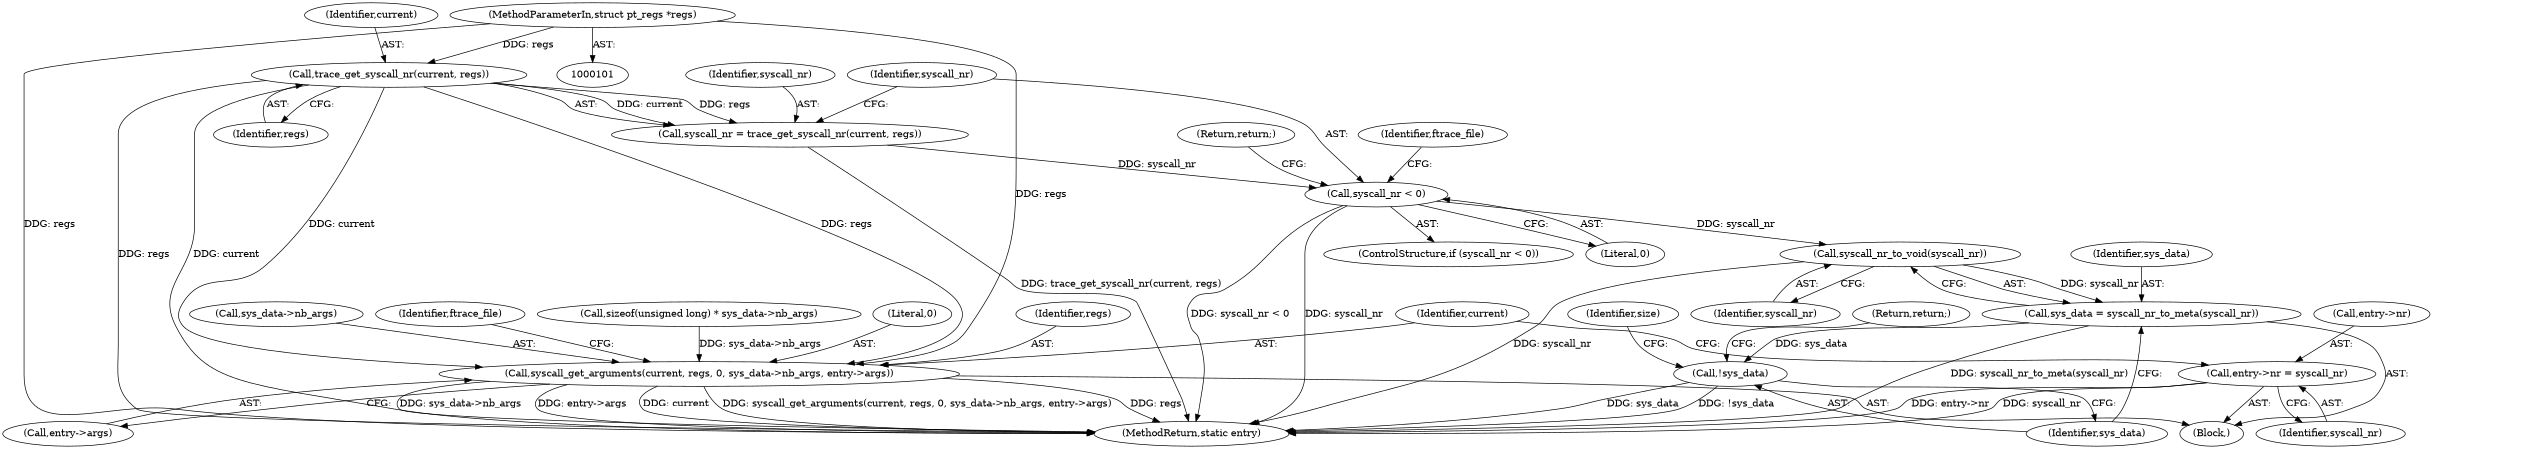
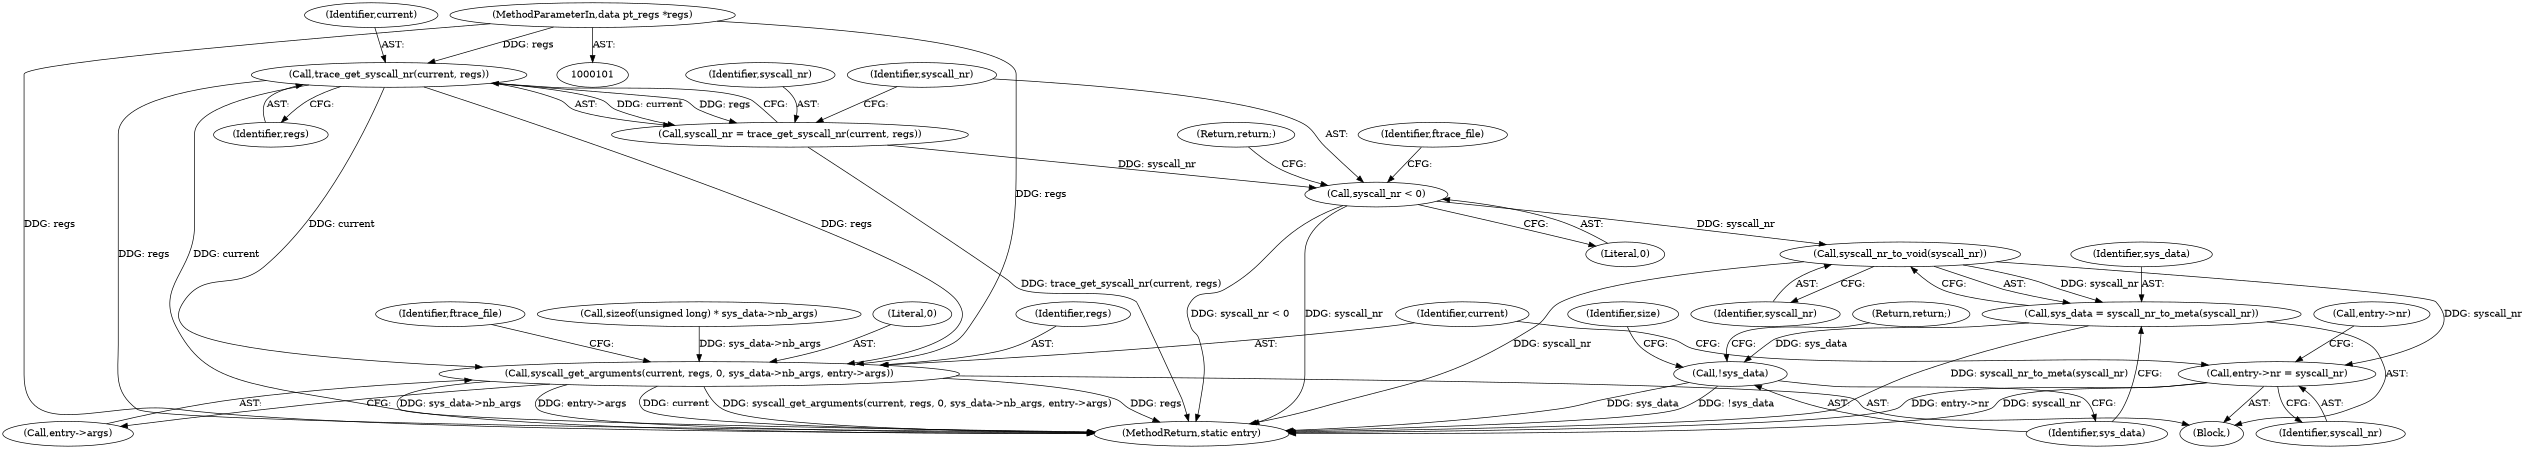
(593, 15) -> (593, 15)
none -> (643, 88)
(1449, 254) -> none
none -> (2280, 284)
(276, 314) -> none
(2343, 344) -> (2343, 344)
